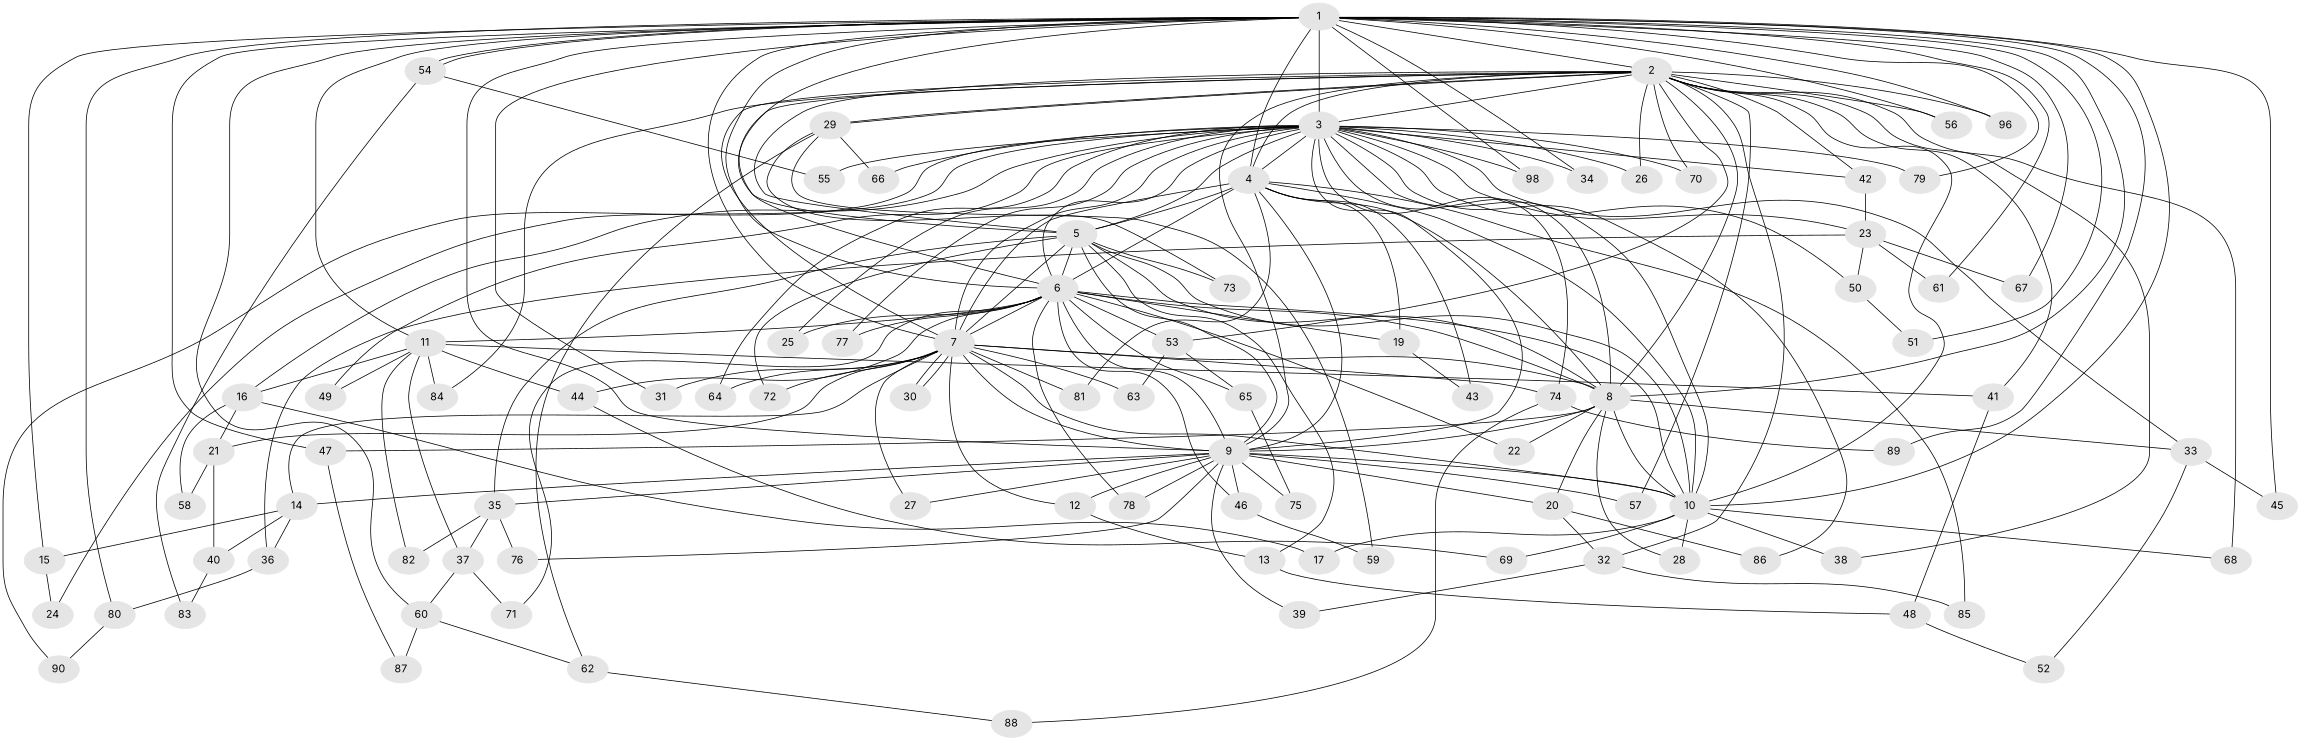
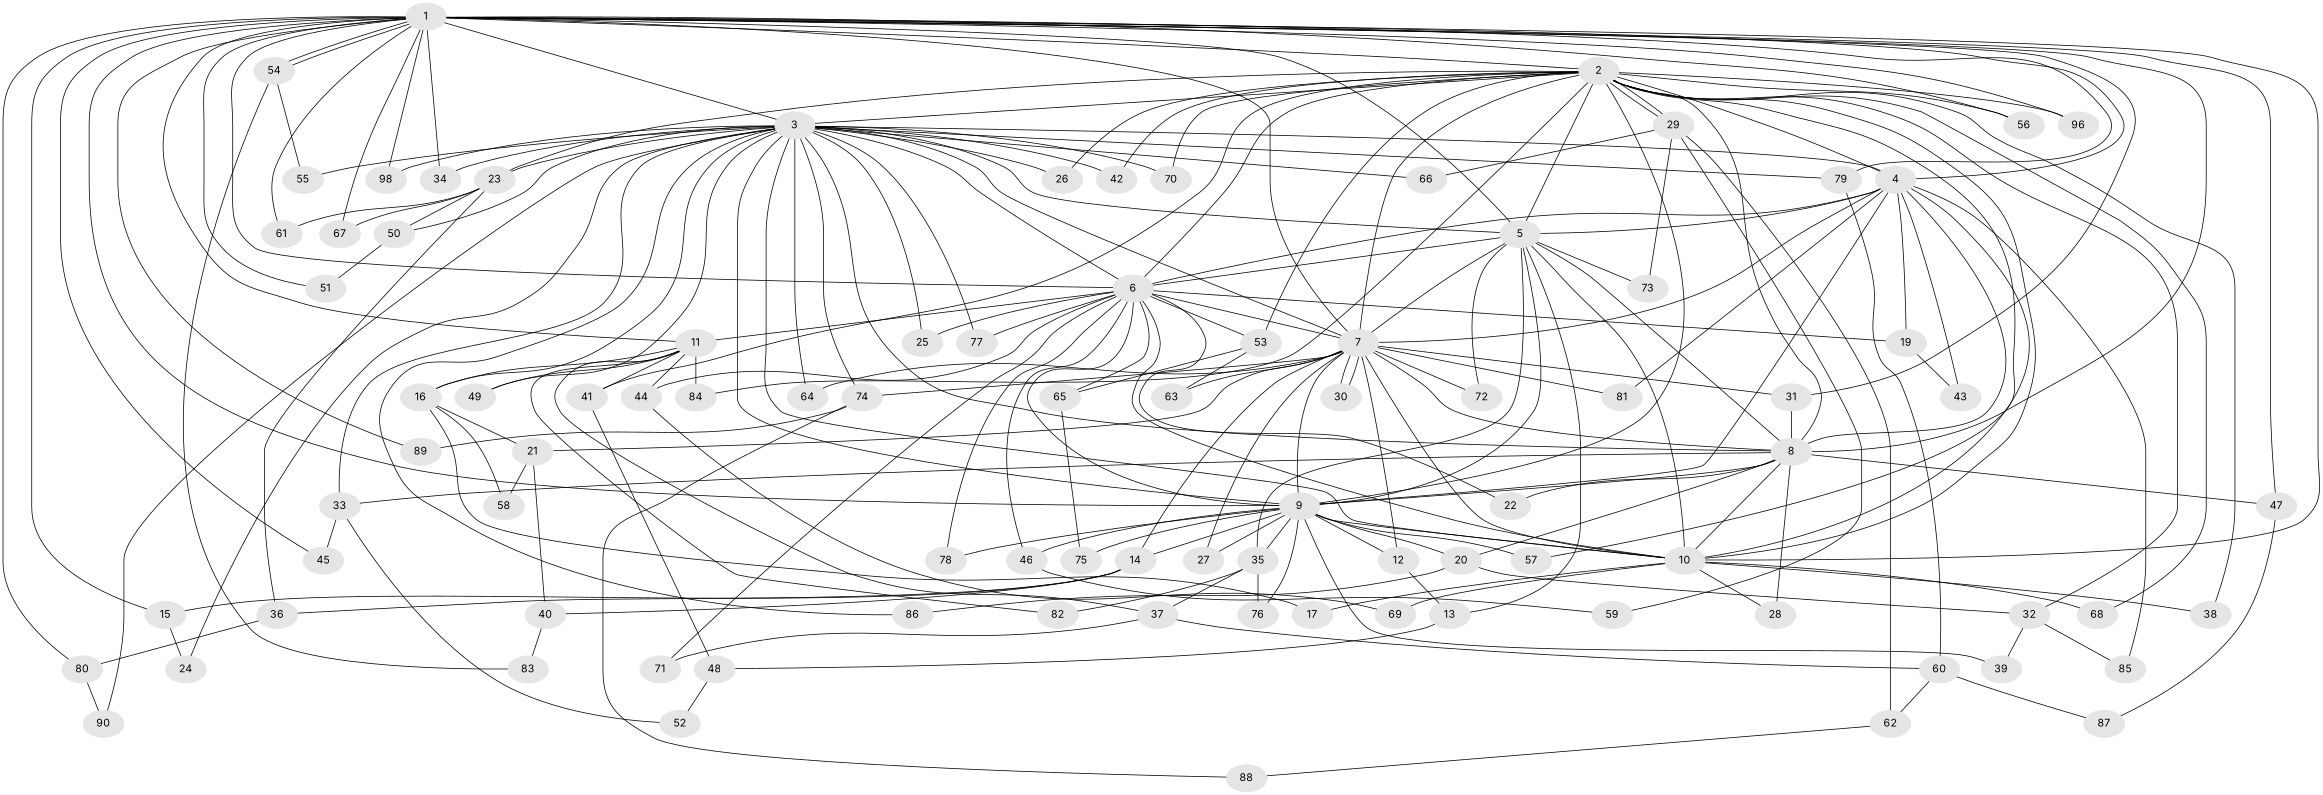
(434, 44) -> (1913, 418)
(1865, 207) -> (1040, 86)
(1406, 325) -> (1791, 425)
